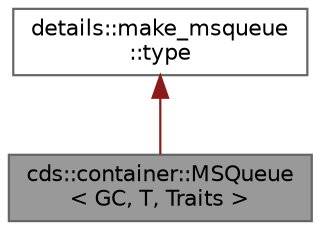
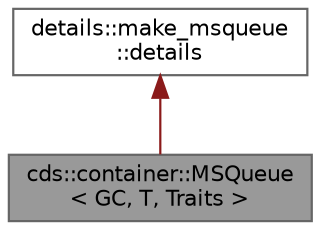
(160, 42) -> (160, 42)
